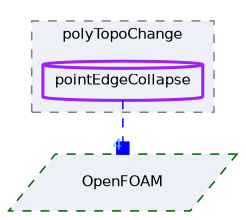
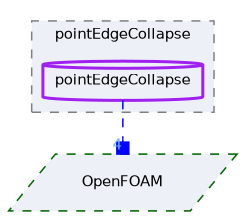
(123, 35) -> (123, 35)
